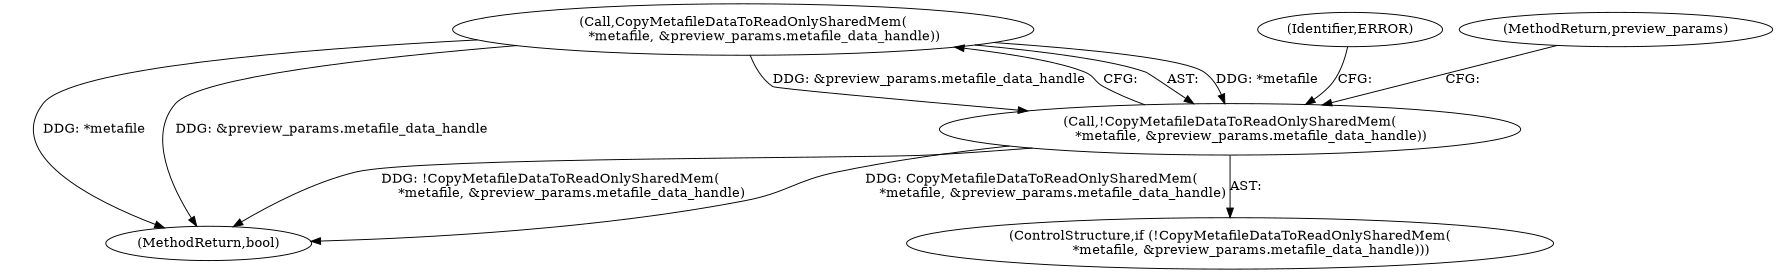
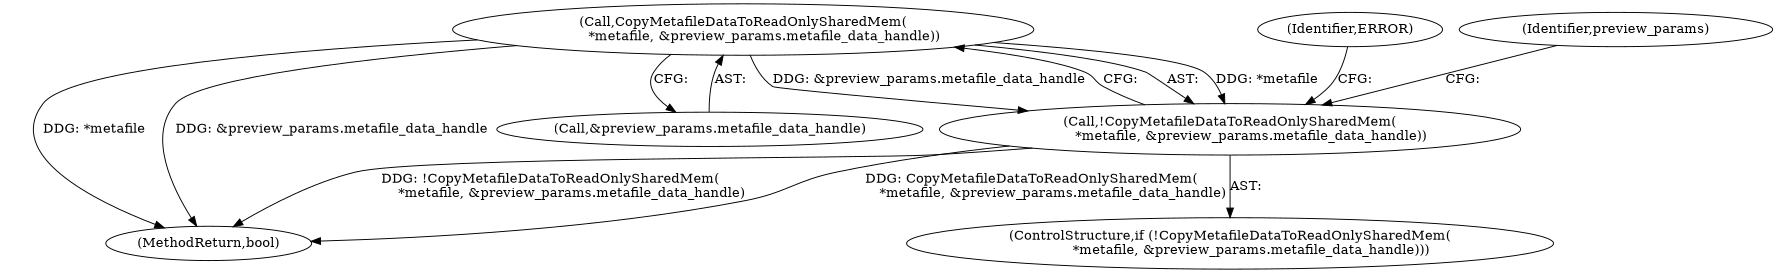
(1616, 30) -> (1616, 30)
none -> (710, 129)
